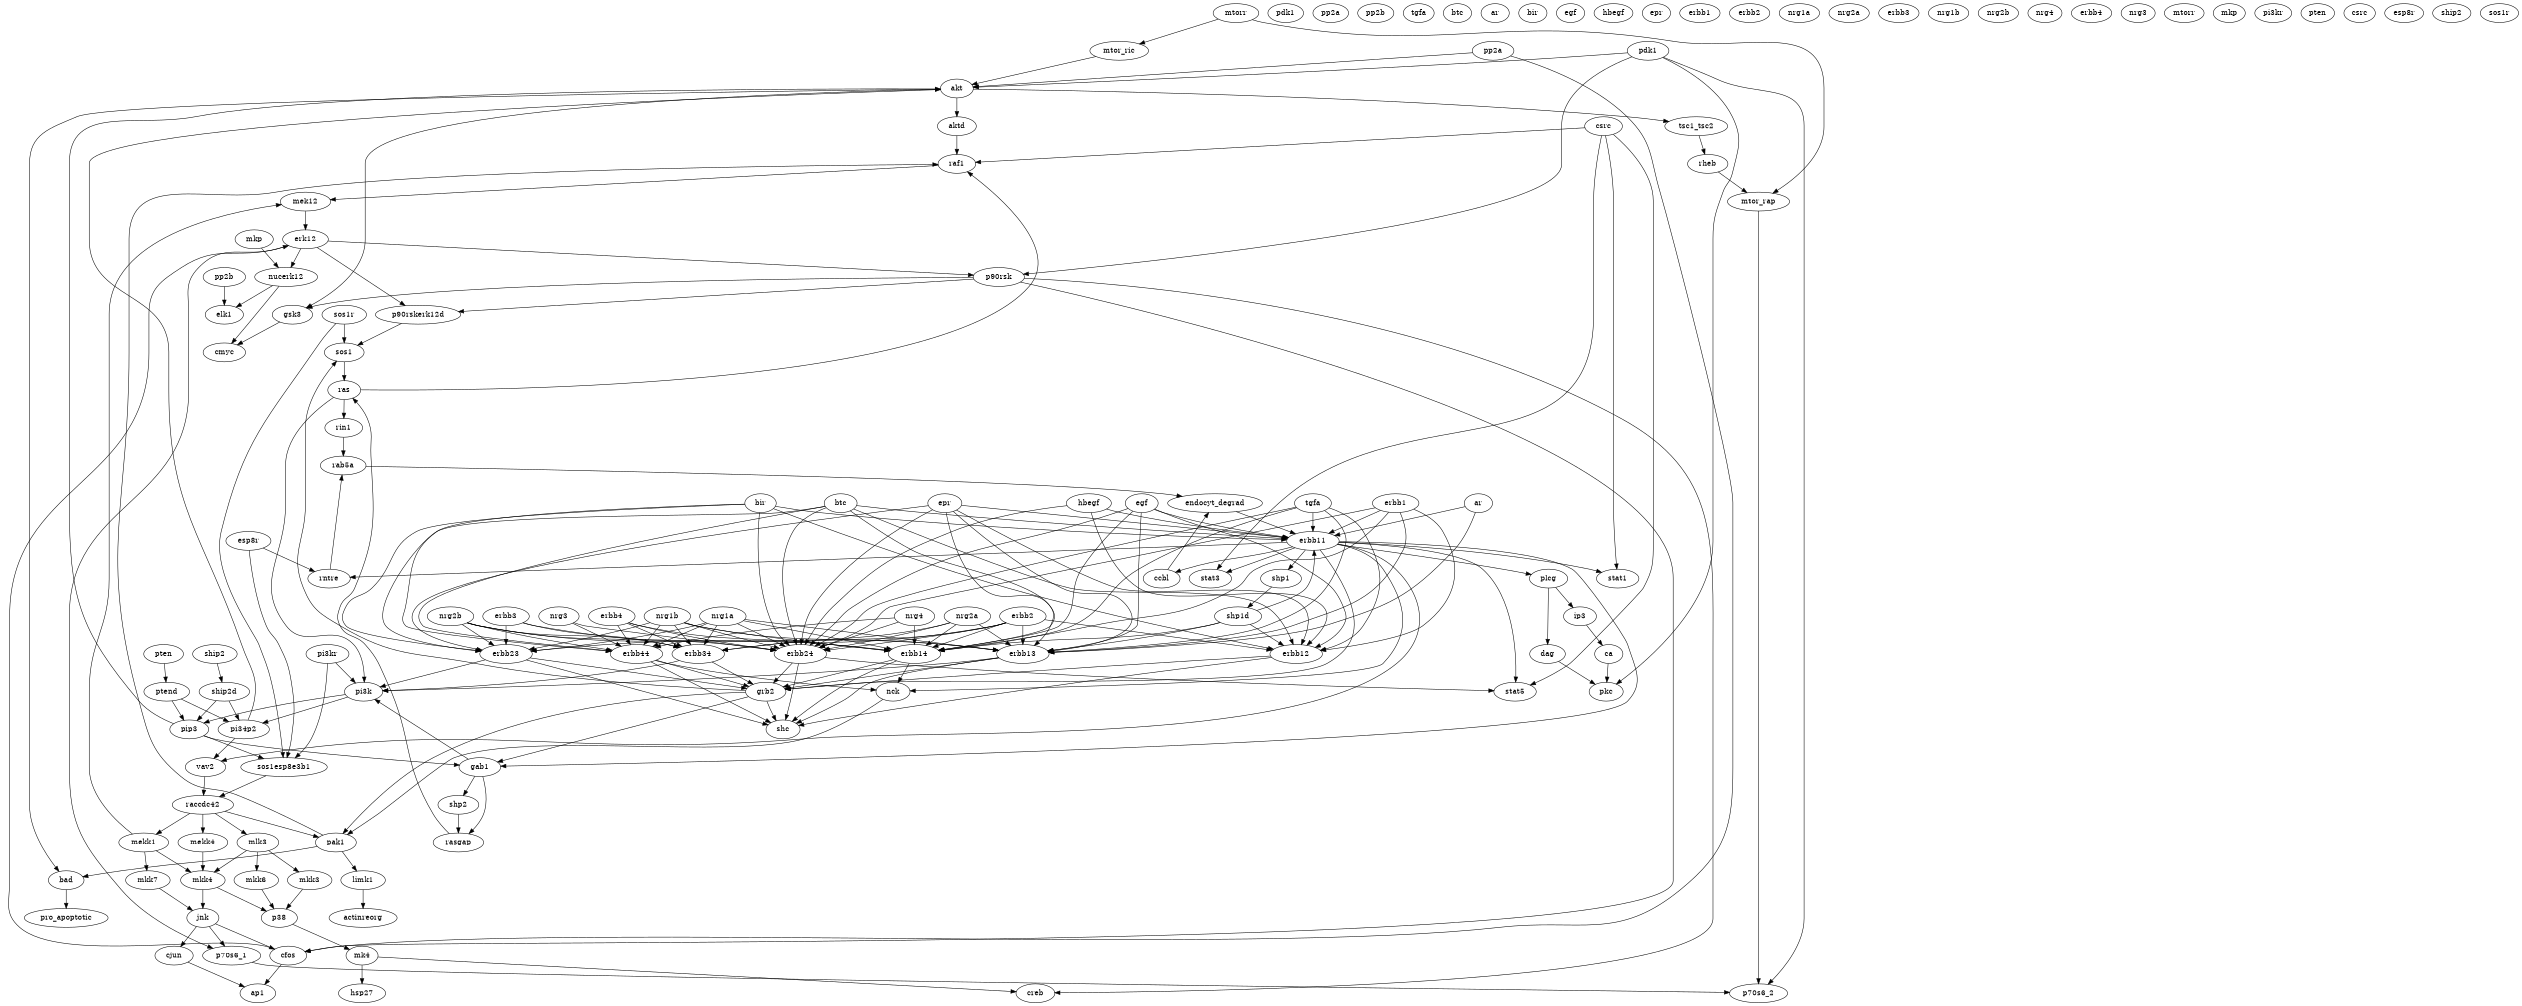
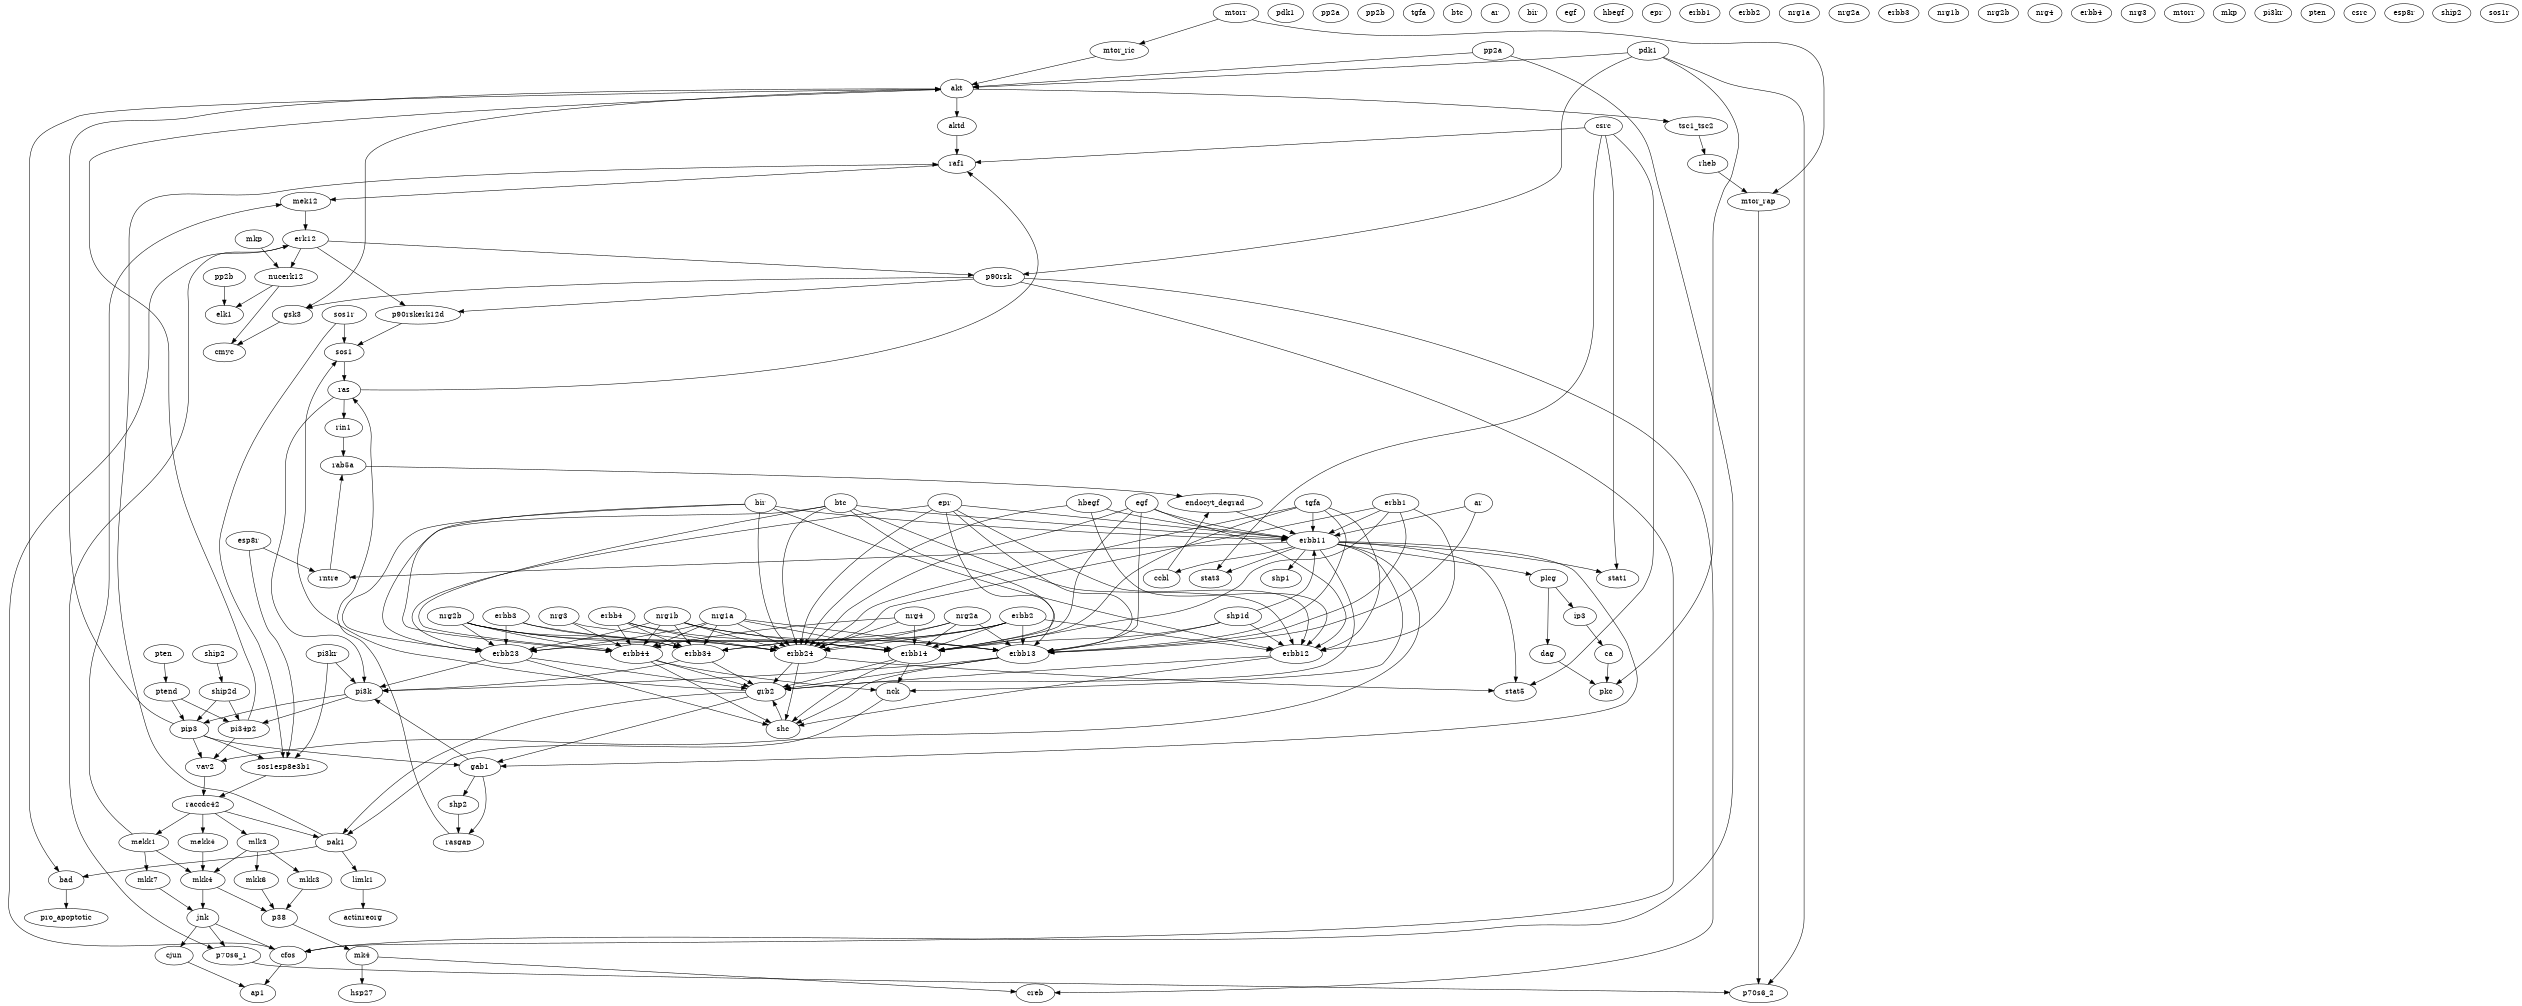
(1260, 597) -> none
(770, 709) -> (779, 713)
none -> (196, 746)
